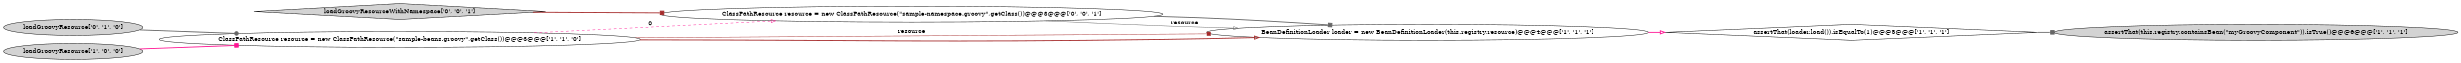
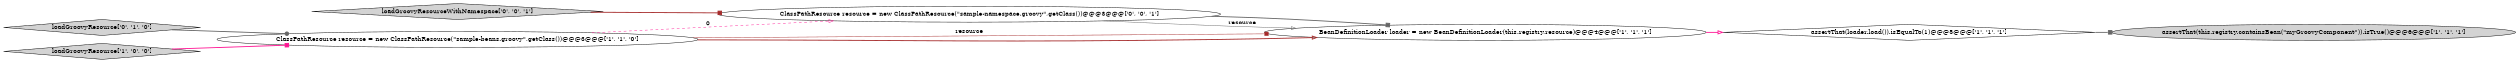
(73, 27) -> (102, 27)
(73, 51) -> (102, 51)
